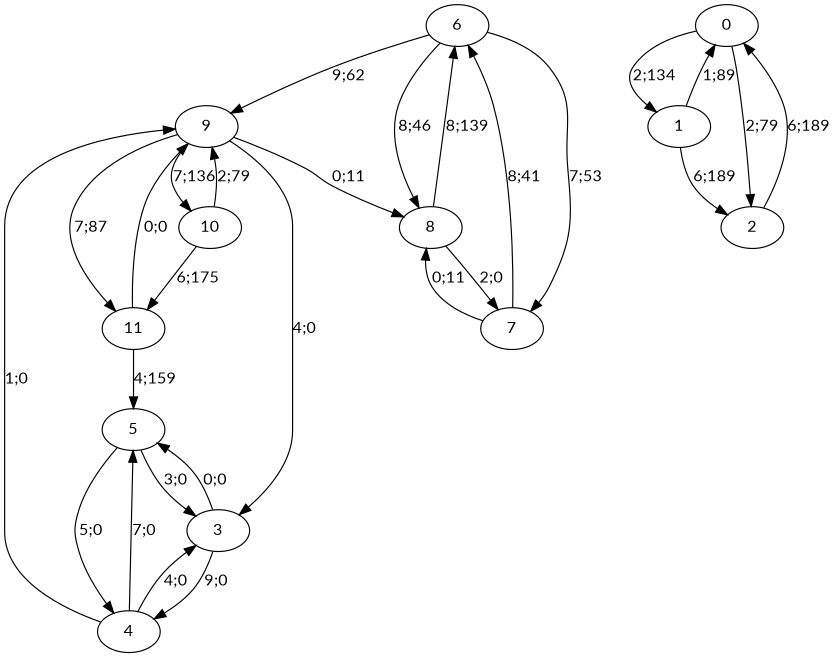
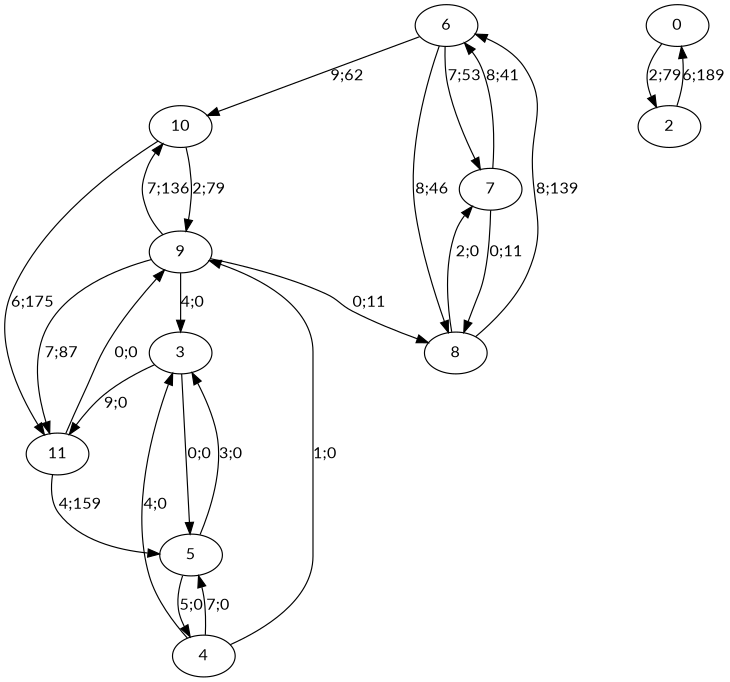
(334, 67) -> (319, 74)
(679, 127) -> none
(195, 587) -> (111, 389)
